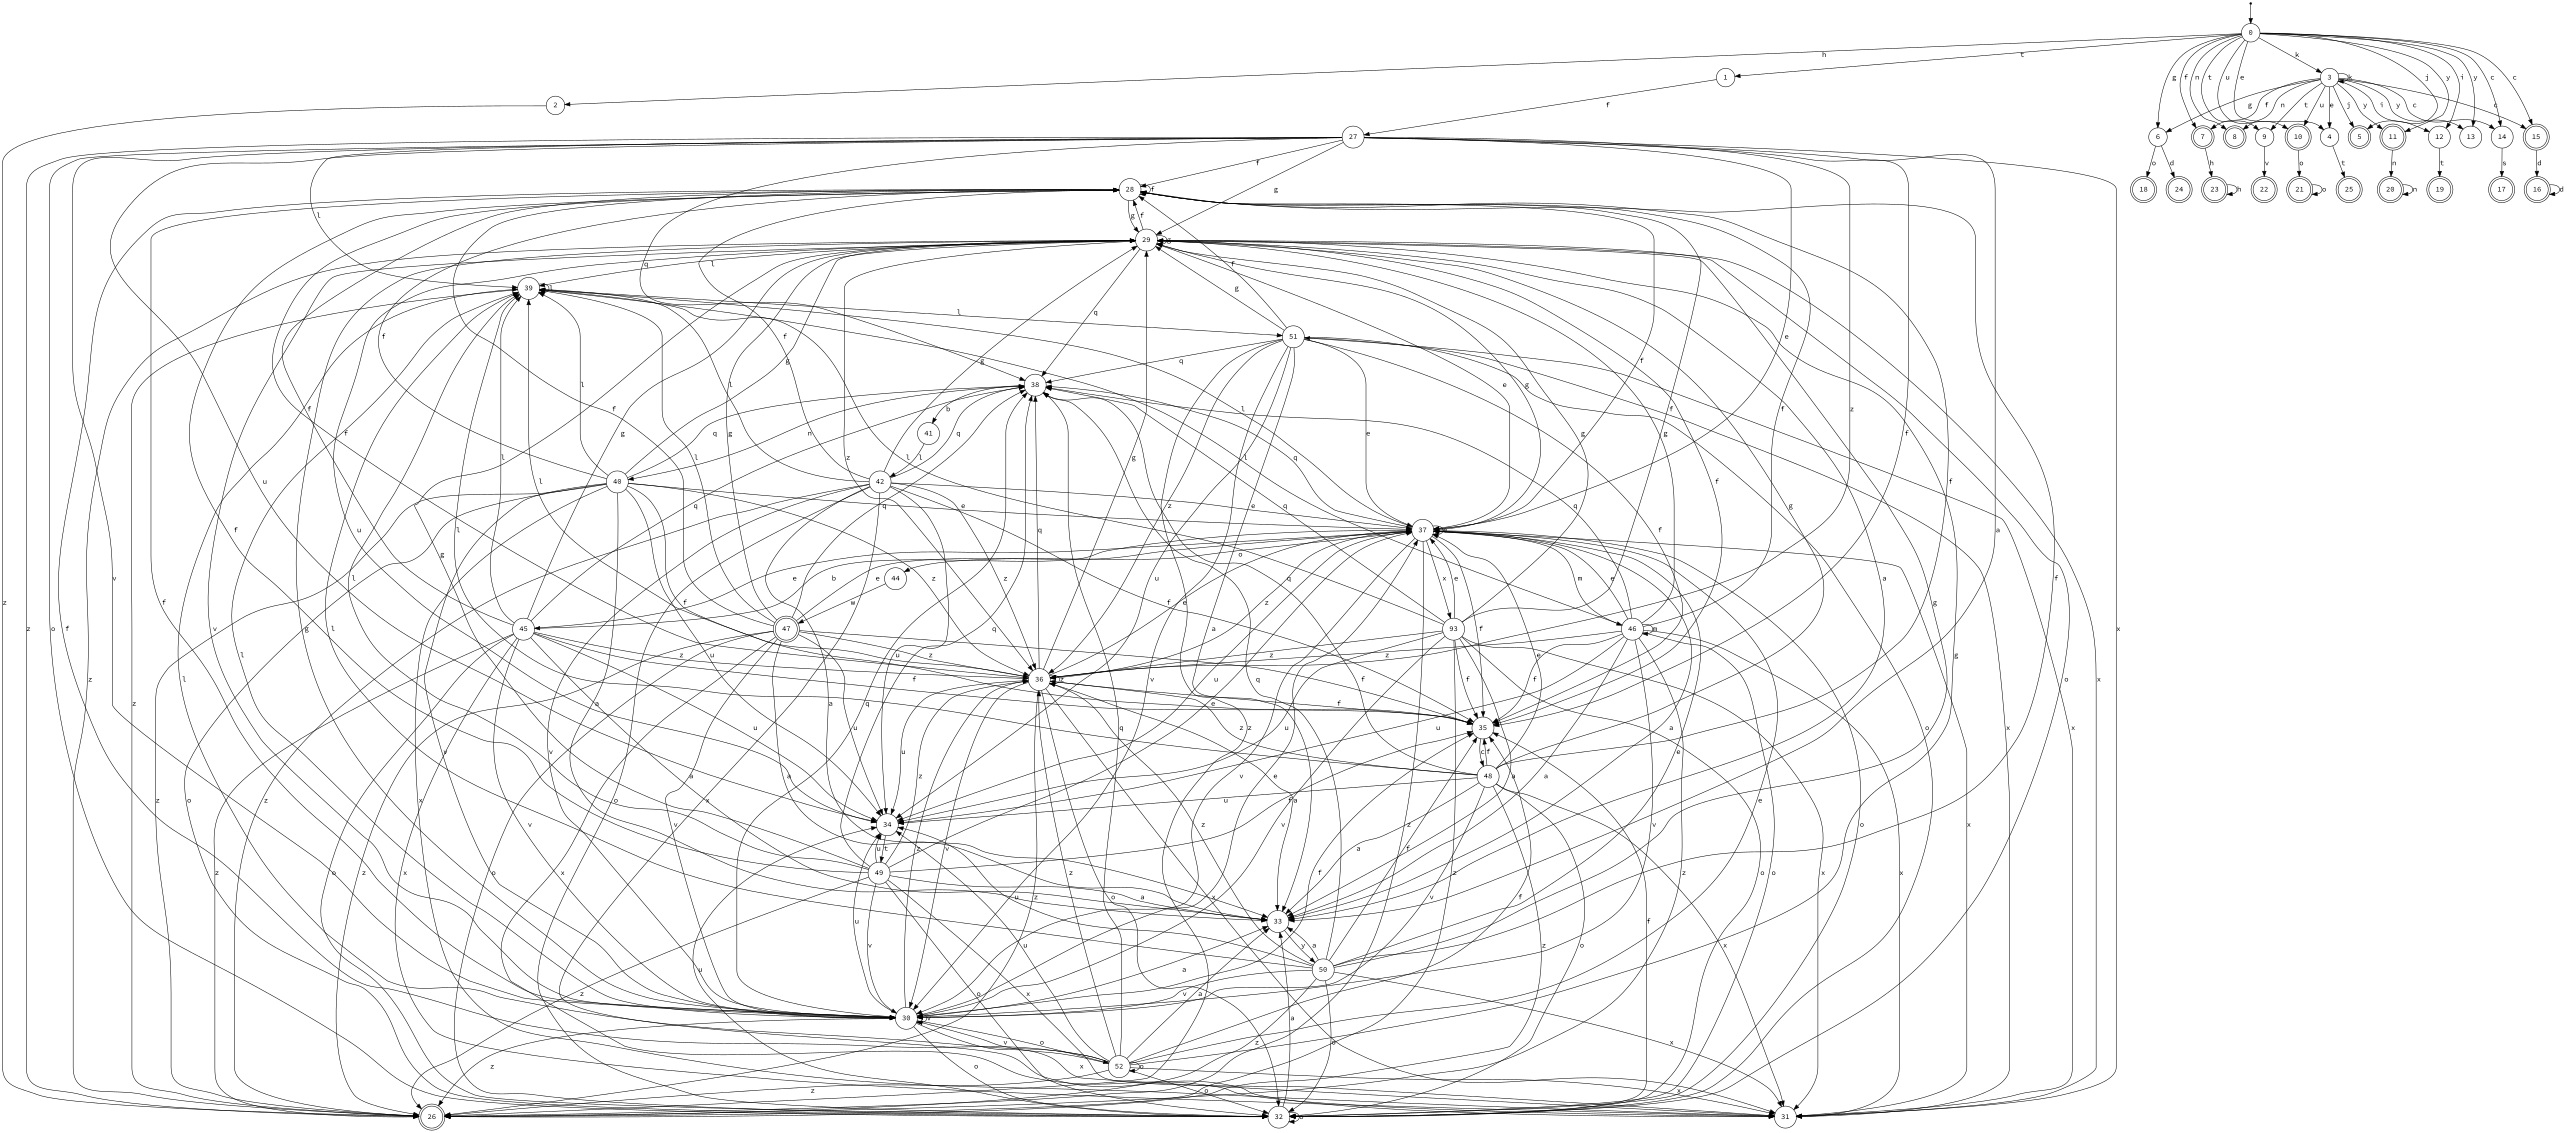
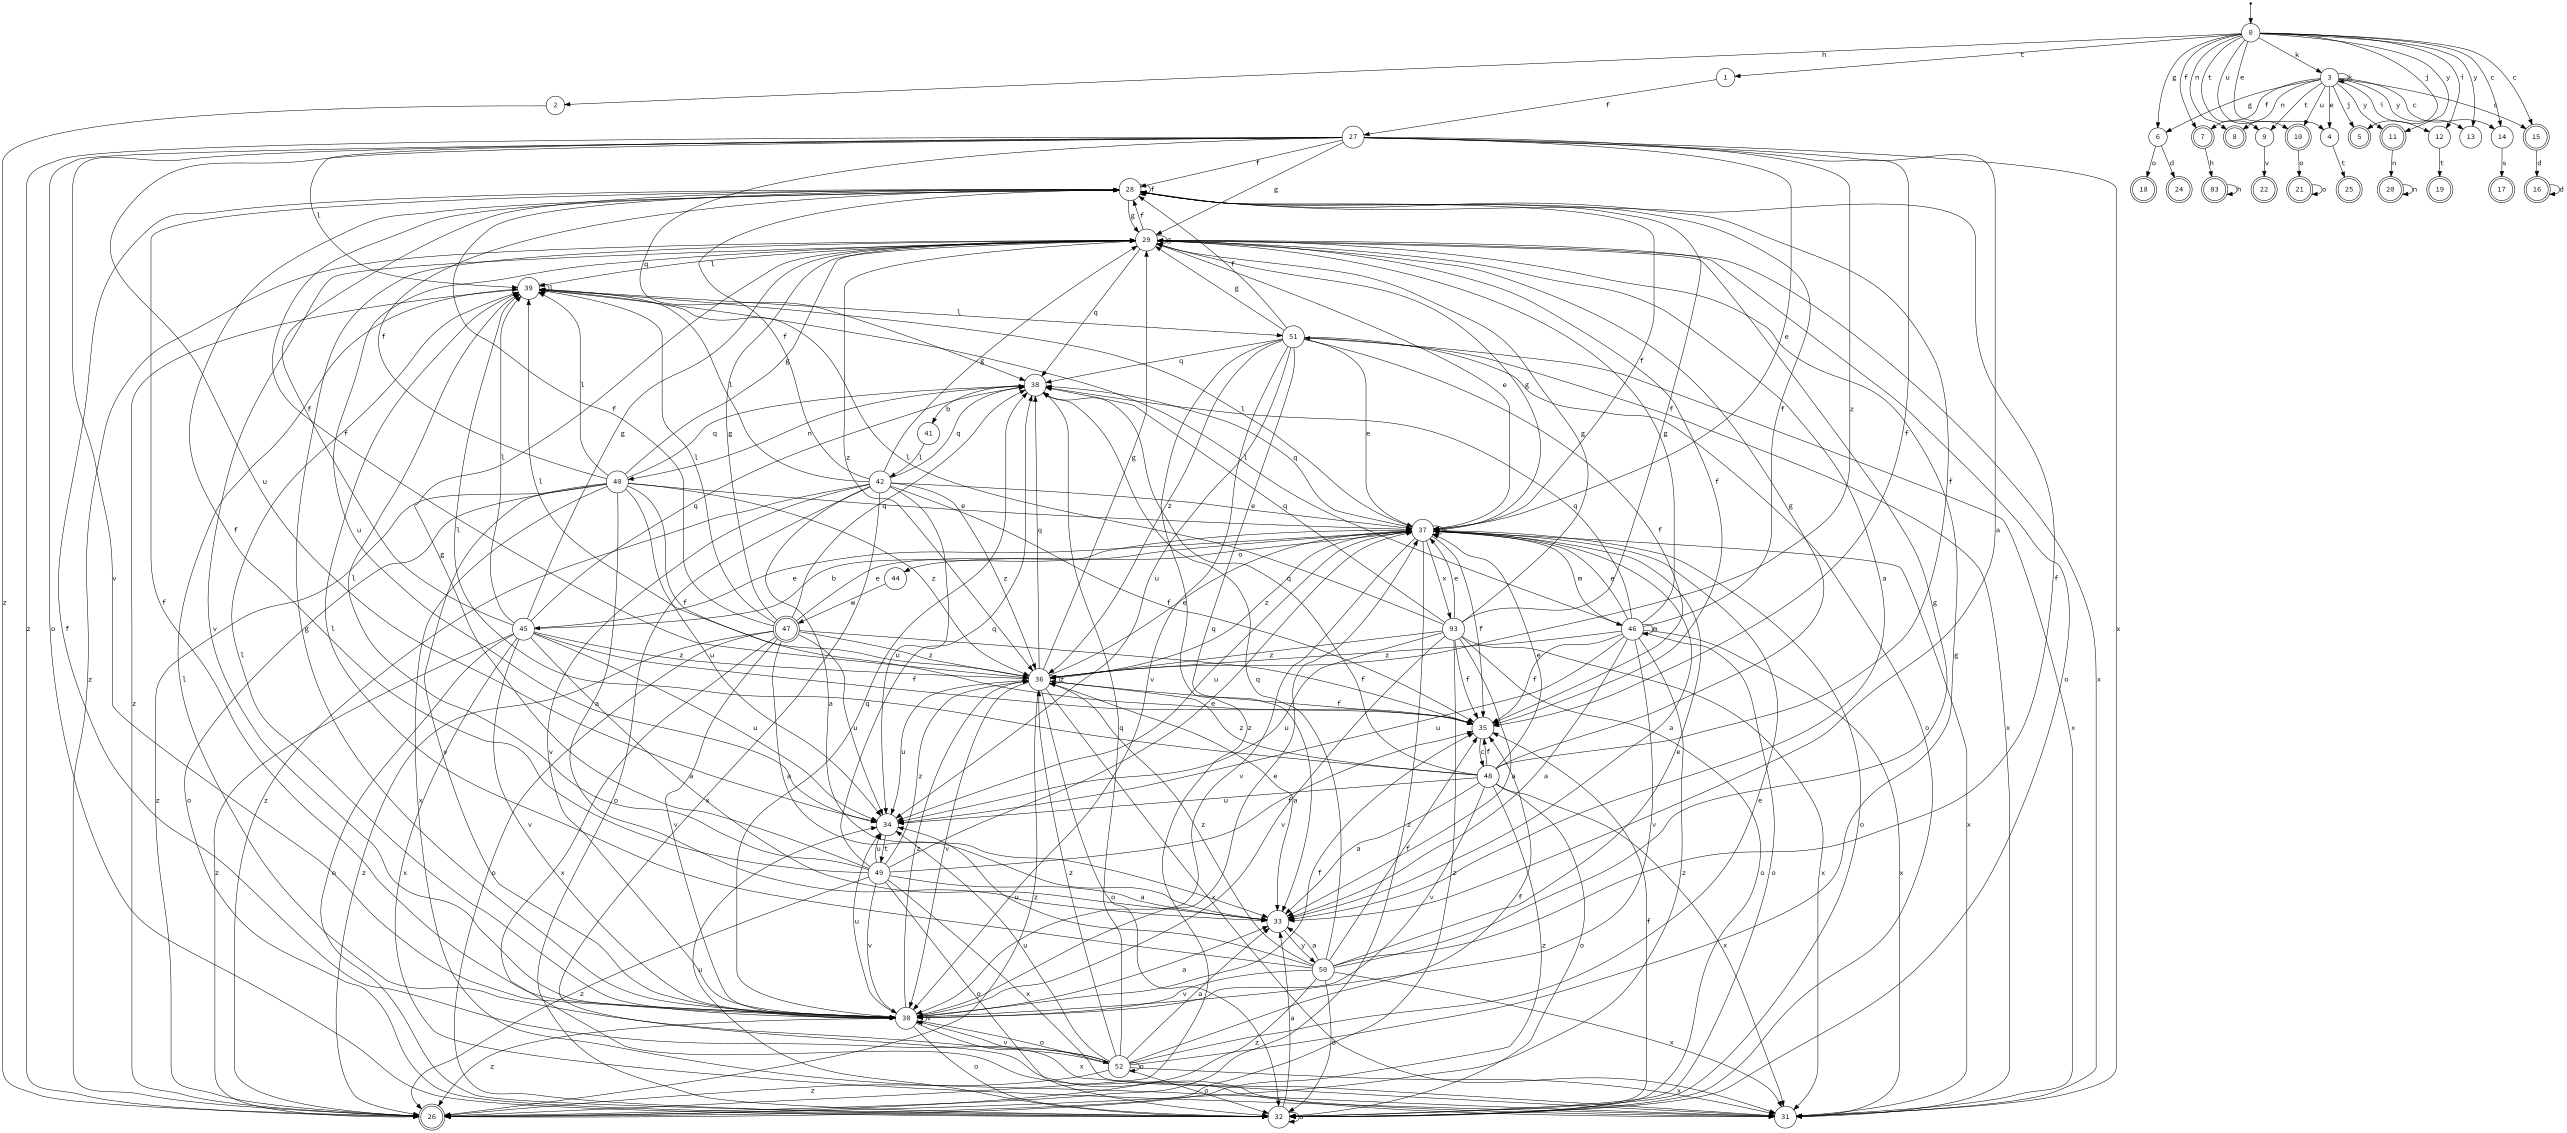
(2215, 190) -> (2215, 190)
(1214, 629) -> (1214, 629)
